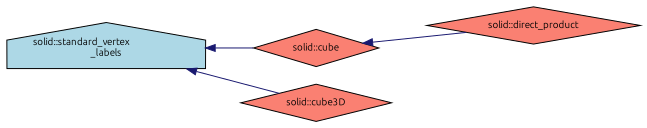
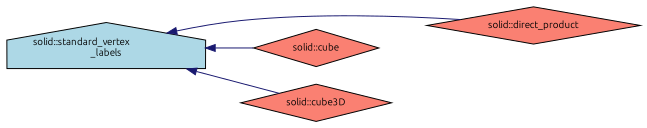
(419, 37) -> (318, 16)
